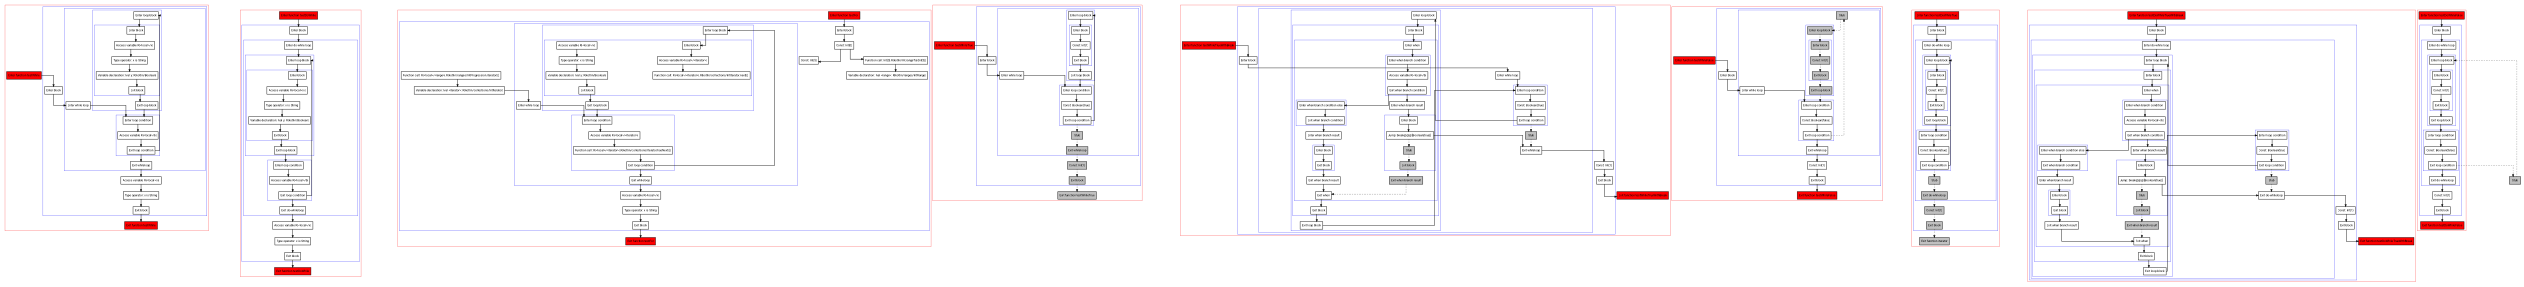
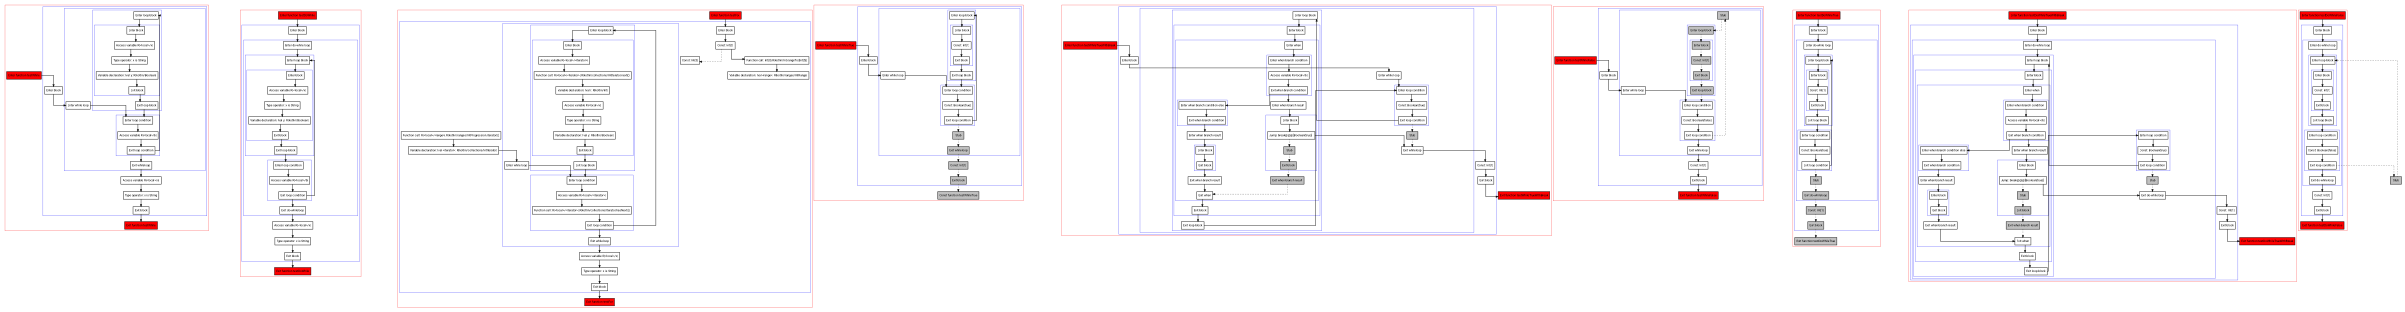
(837, 62) -> (718, 62)
none -> (583, 90)
(1077, 195) -> (958, 195)
(1934, 241) -> (1816, 241)
